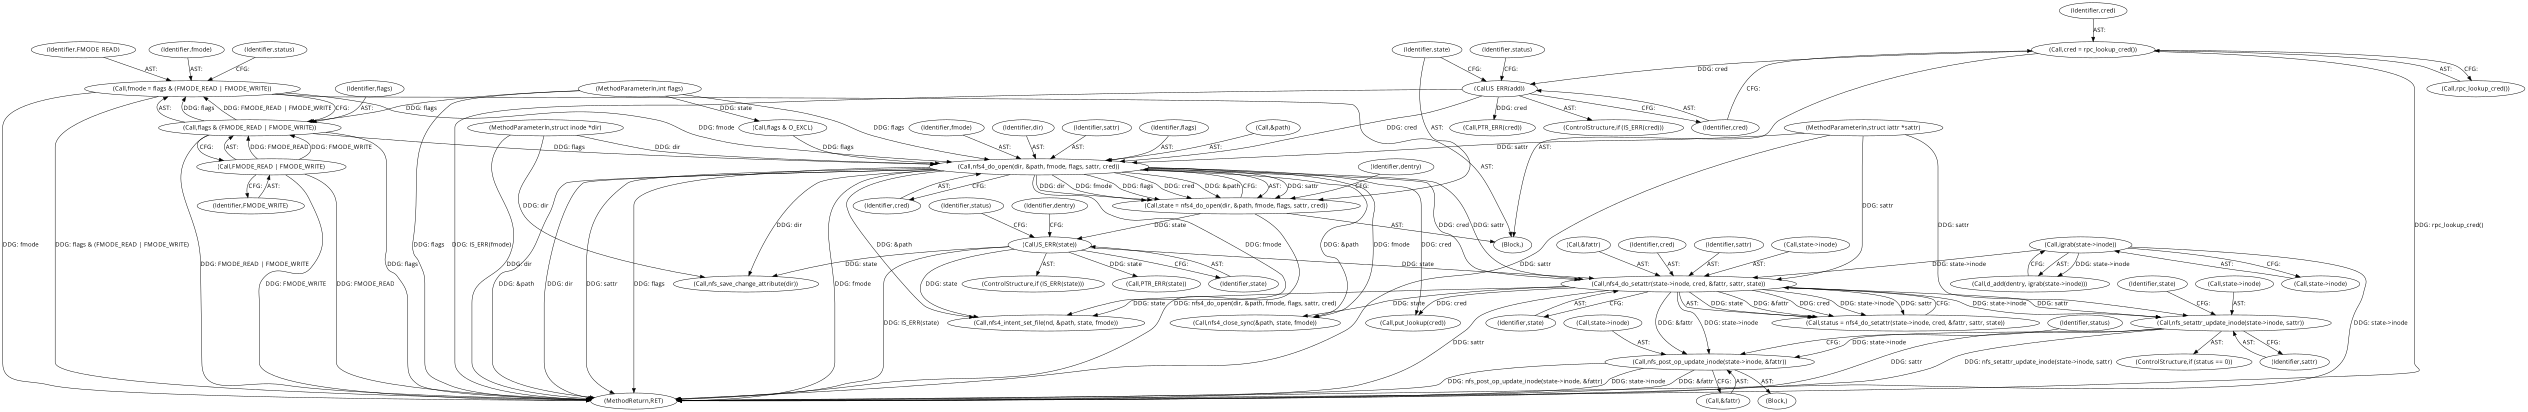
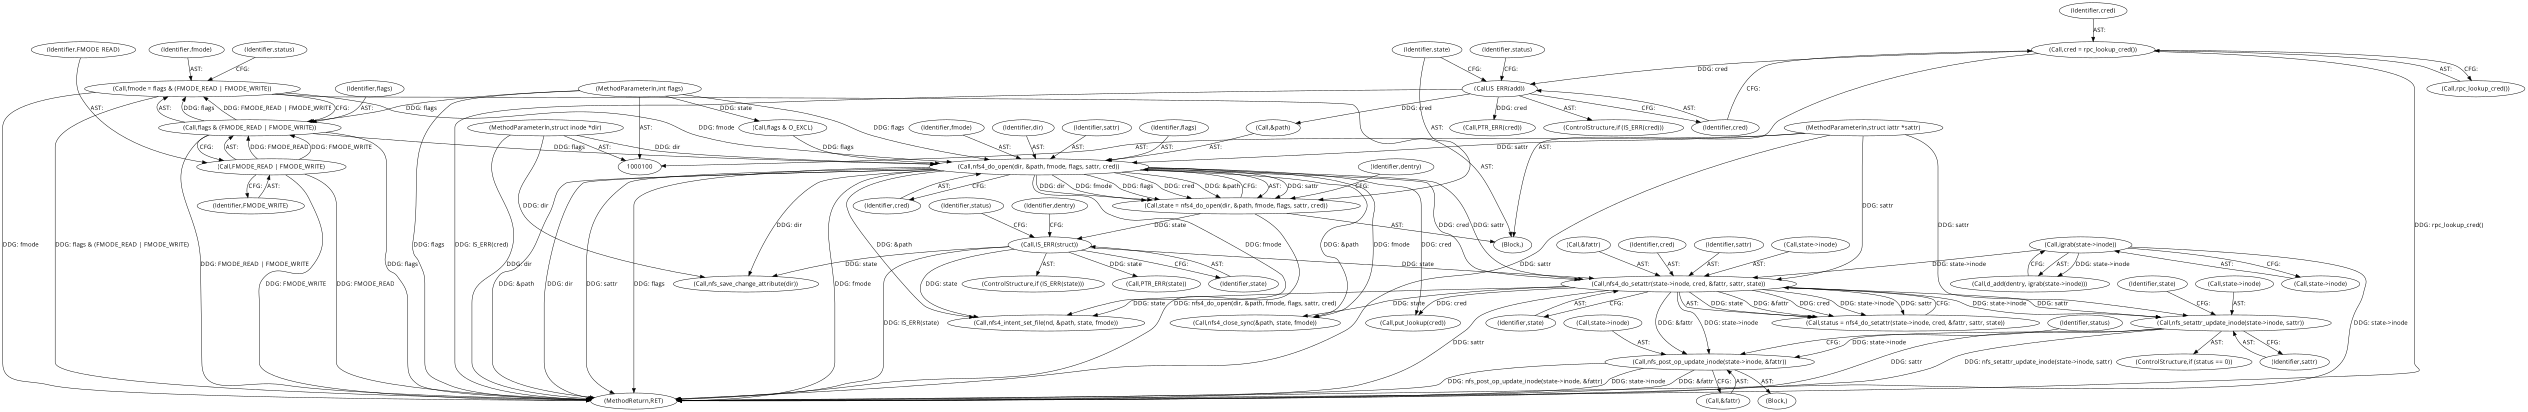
(135, 68) -> (117, 133)
(1305, 136) -> (1385, 108)
none -> (640, 167)
(482, 245) -> (482, 245)
(1050, 245) -> (1050, 245)
